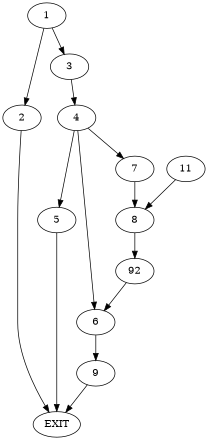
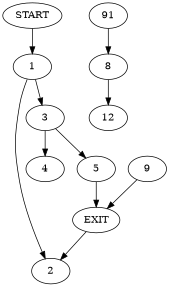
none -> (32, 16)
(67, 165) -> (68, 141)
(135, 169) -> none
(186, 169) -> (108, 16)
(18, 271) -> (76, 243)
(135, 271) -> (108, 118)
(96, 322) -> none
